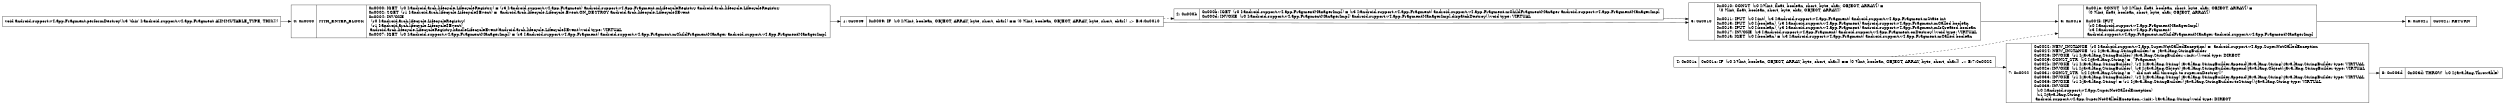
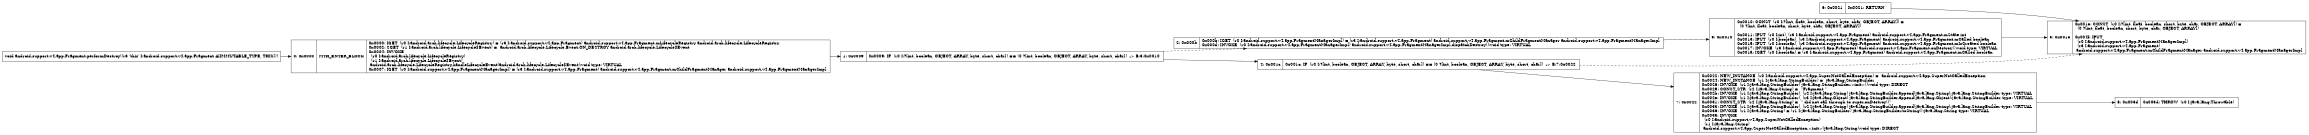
(2360, 21) -> (1984, 12)
(1425, 23) -> (1209, 60)
